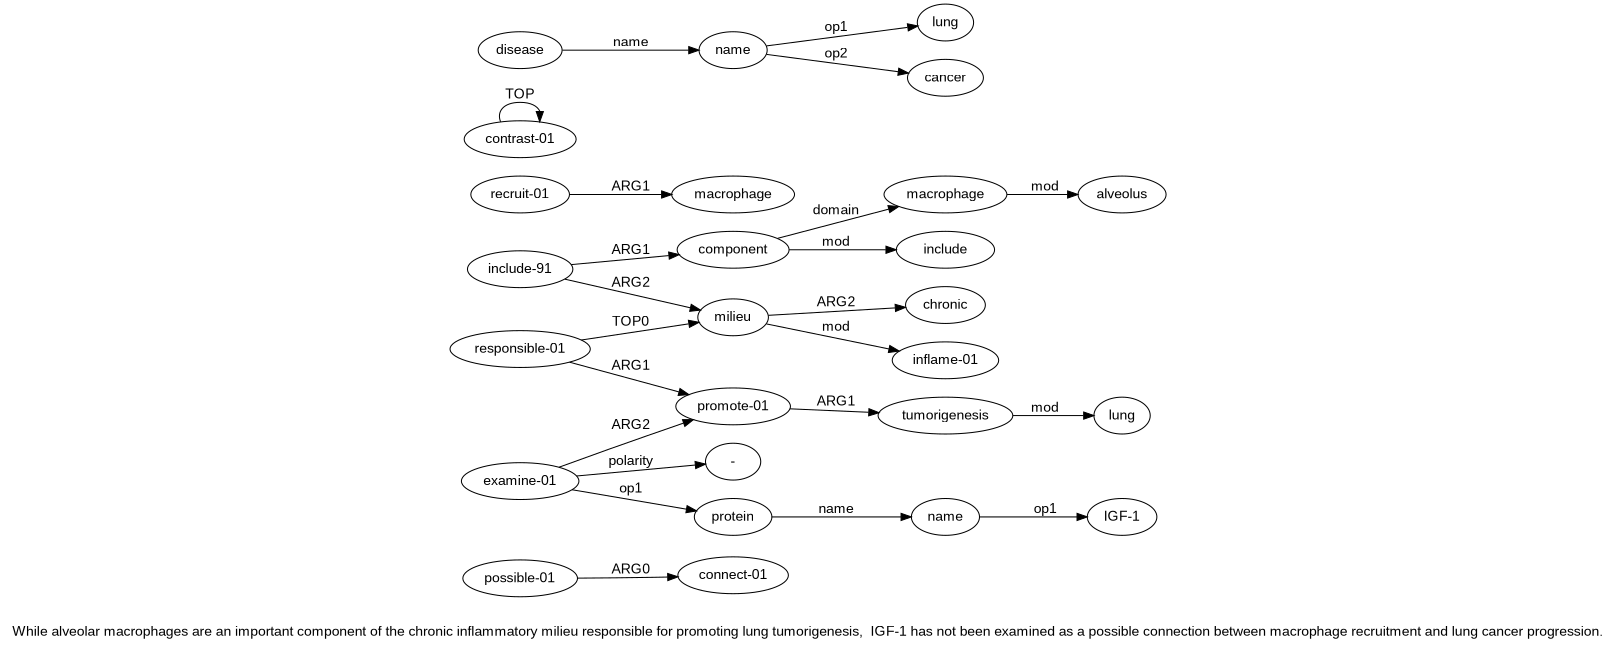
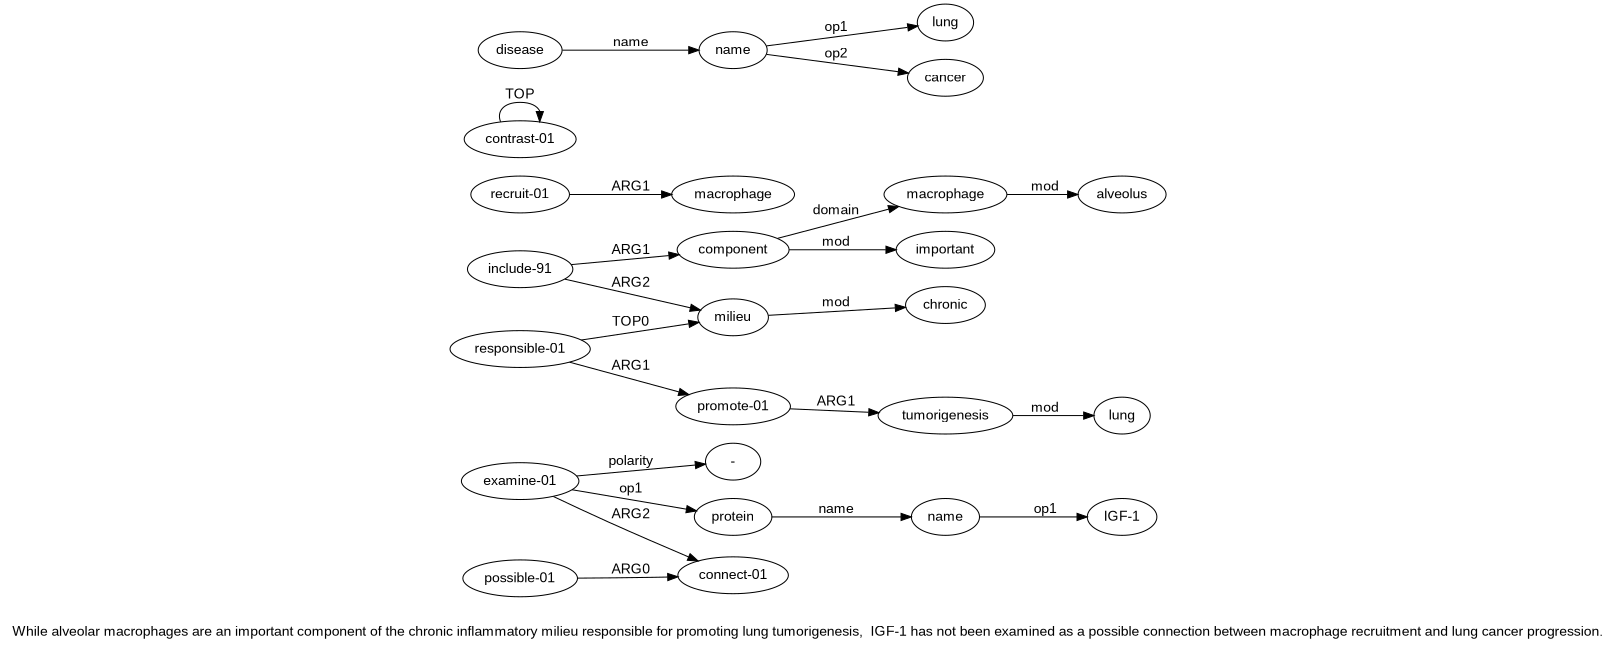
(945, 250) -> (945, 250)
(836, 302) -> (836, 302)
(945, 360) -> none
(621, 445) -> (621, 528)
